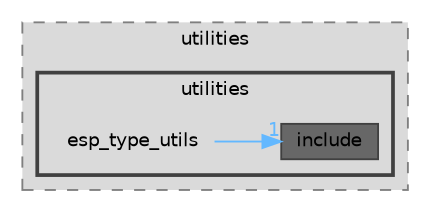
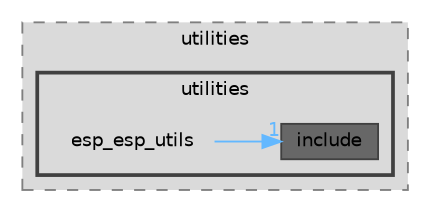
(133, 142) -> (133, 142)
